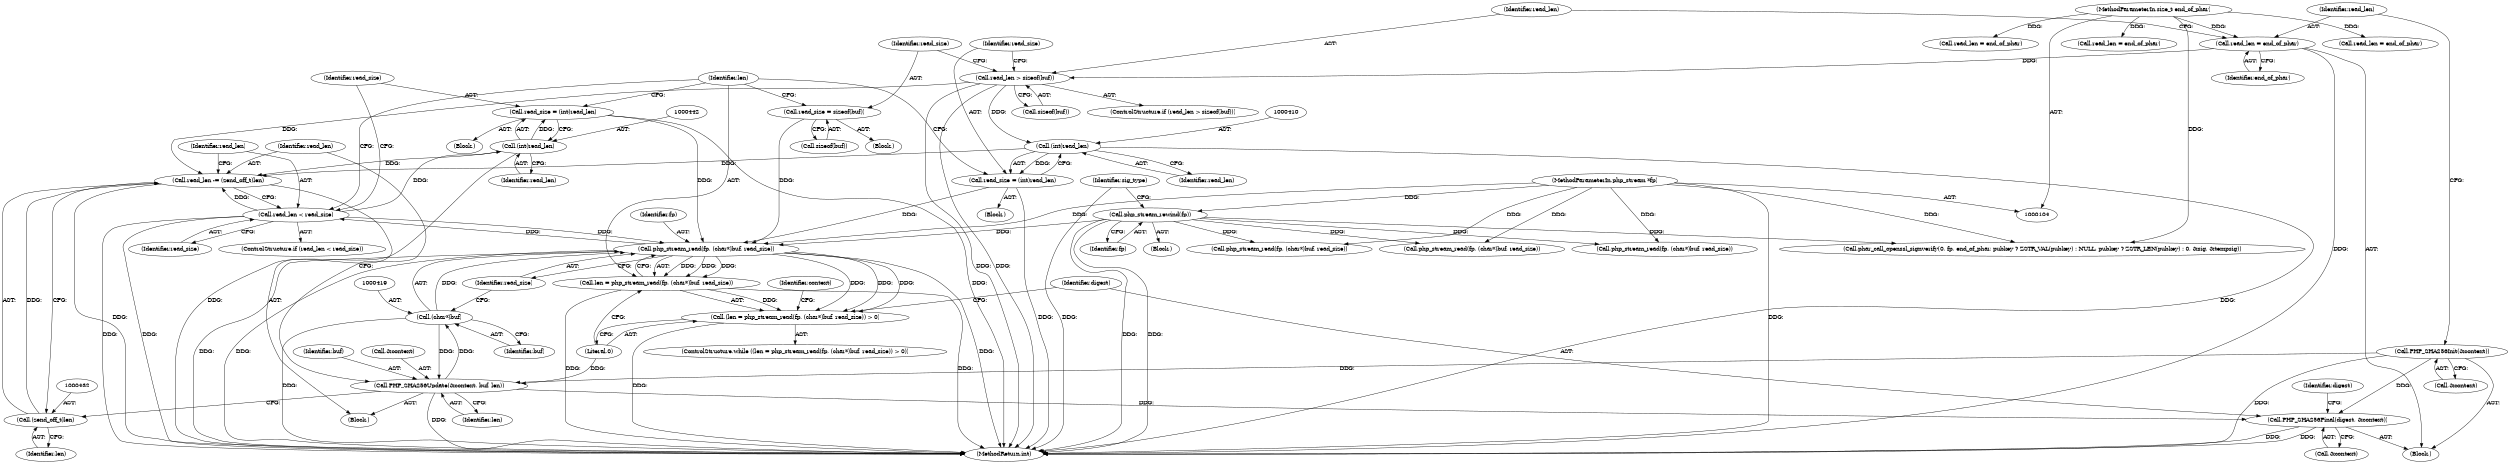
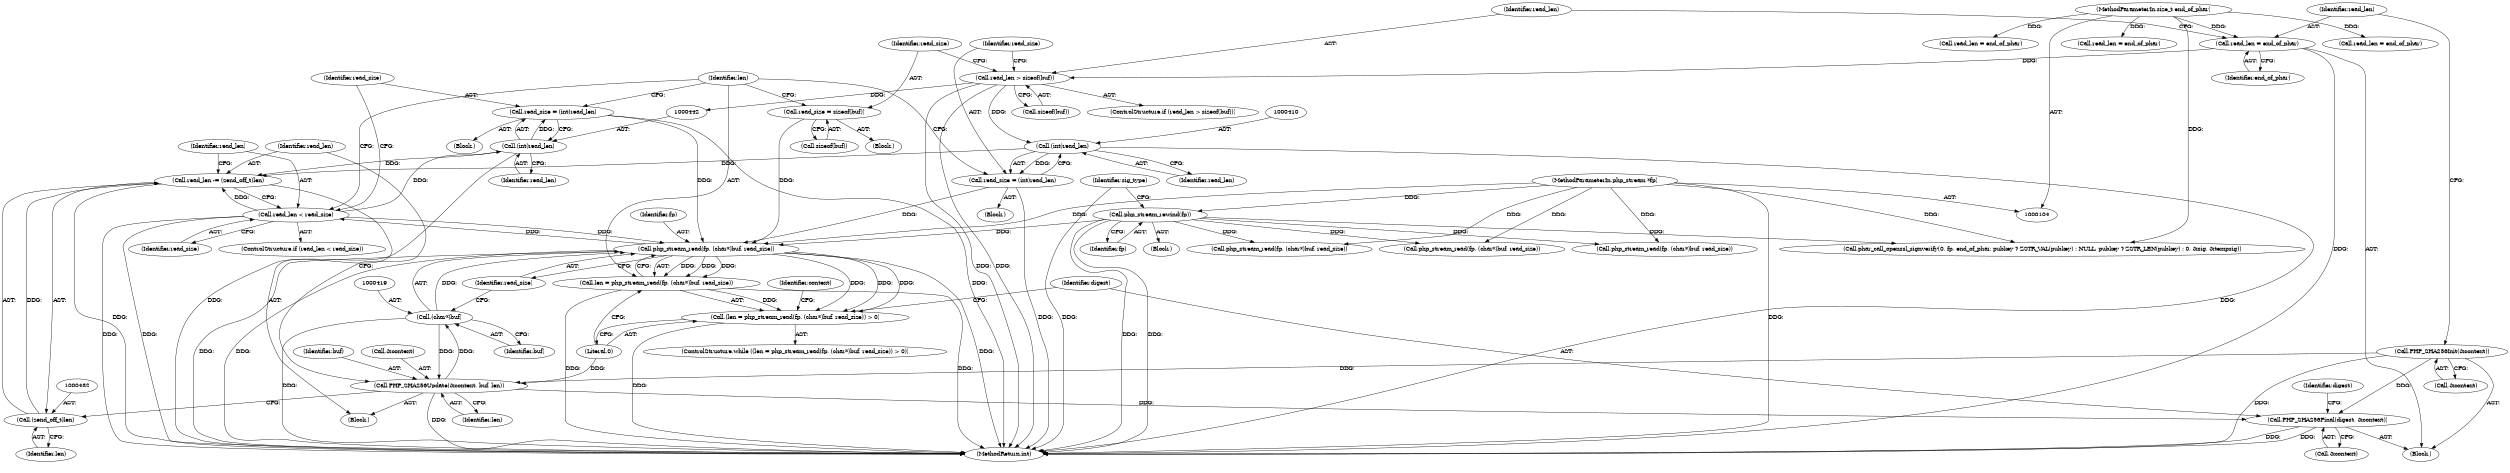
(548, 99) -> (842, 96)
(61, 300) -> (61, 300)
